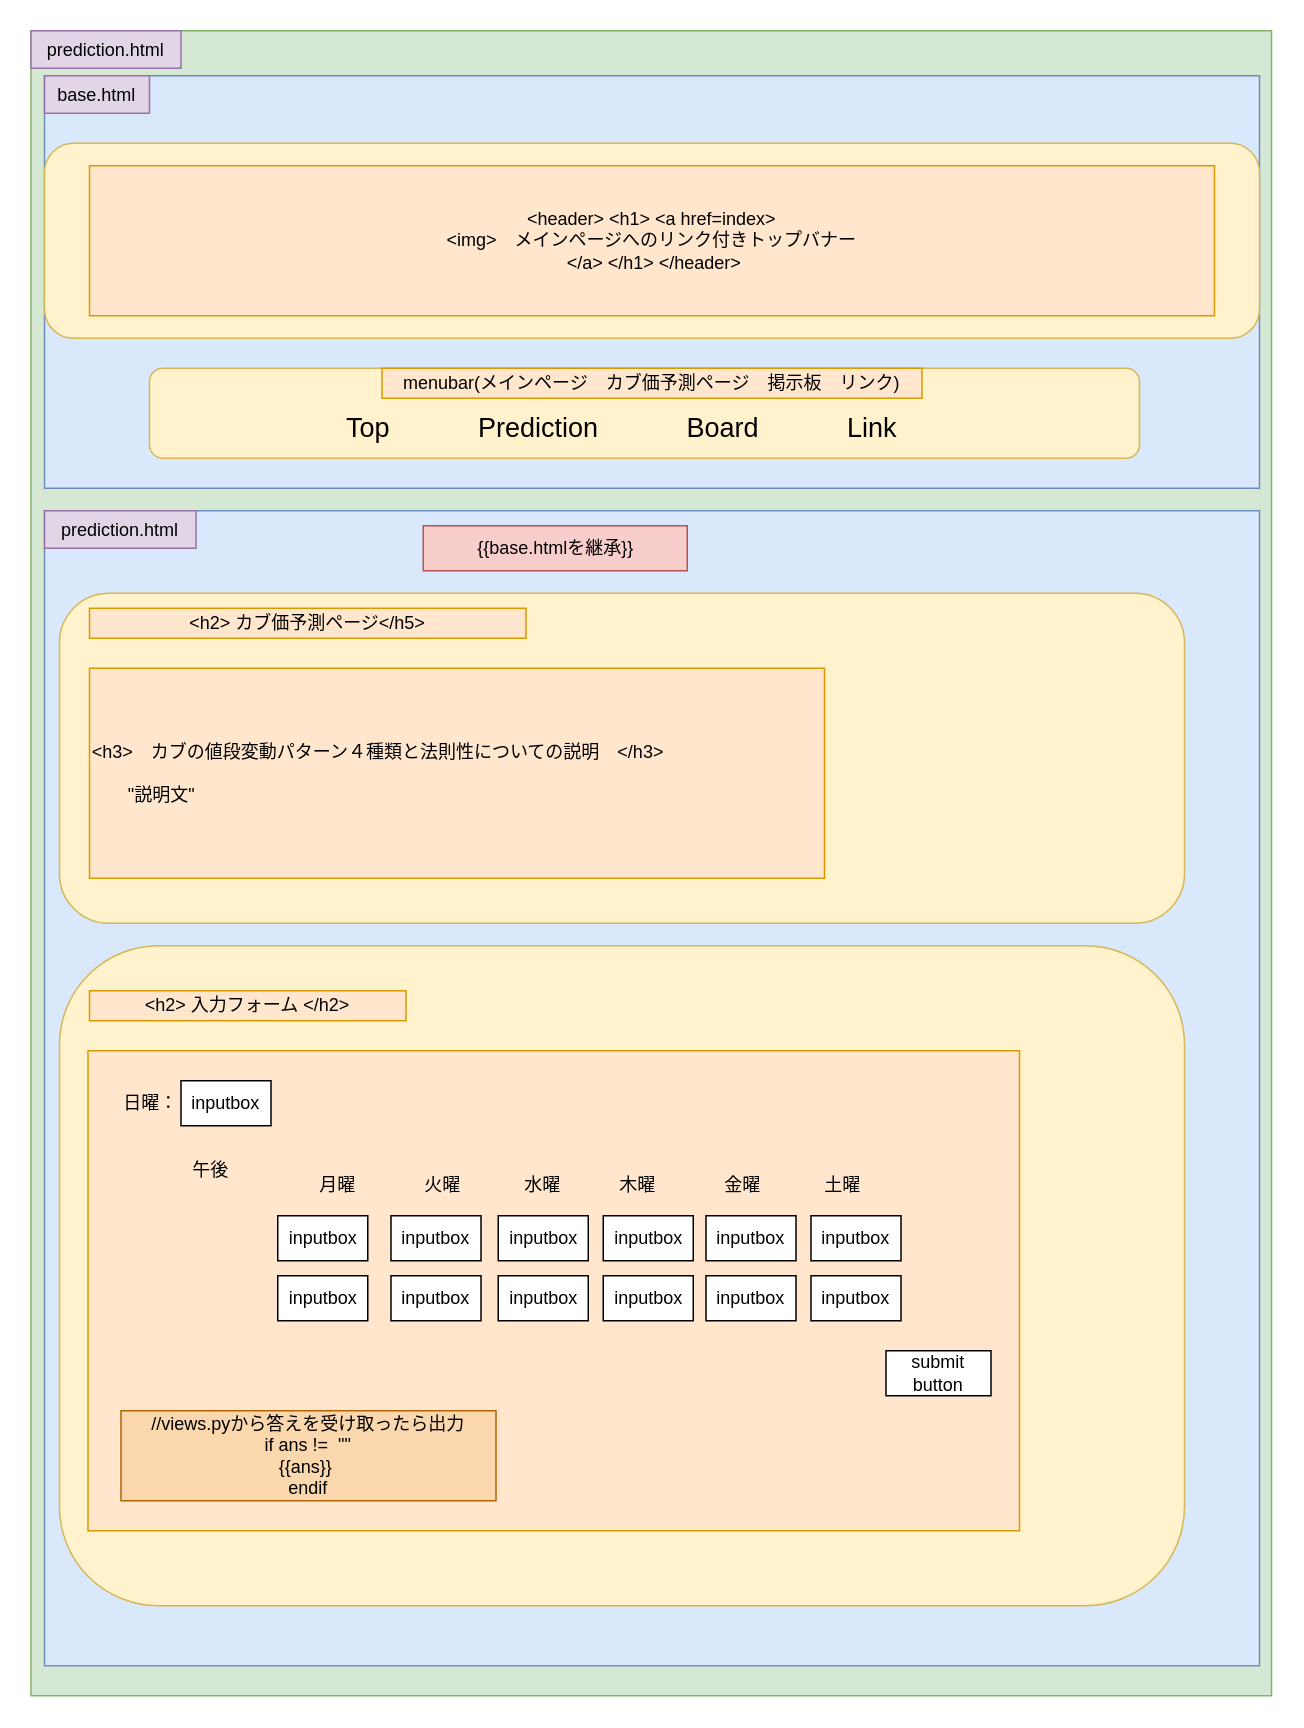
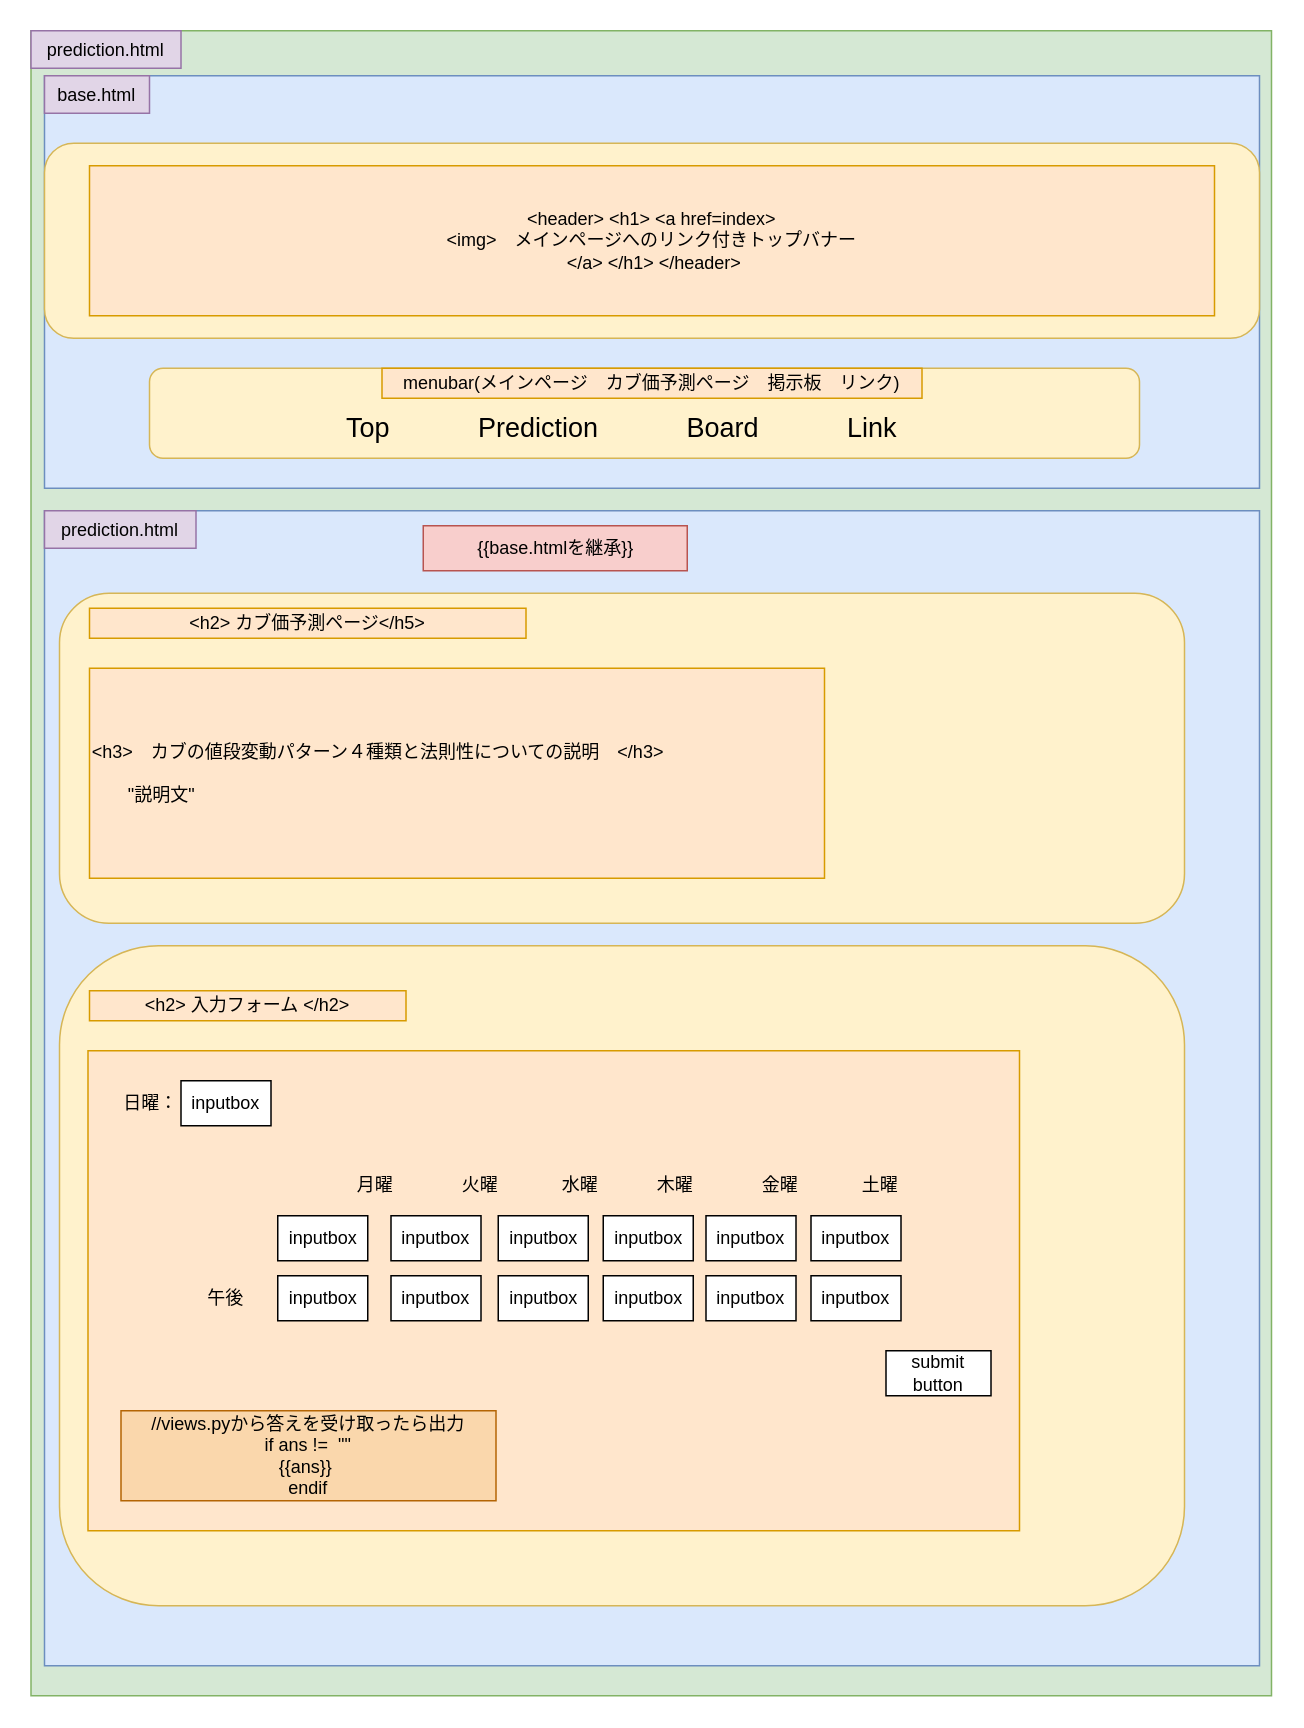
(211, 1171) -> (226, 1298)
(589, 1186) -> (627, 1186)
